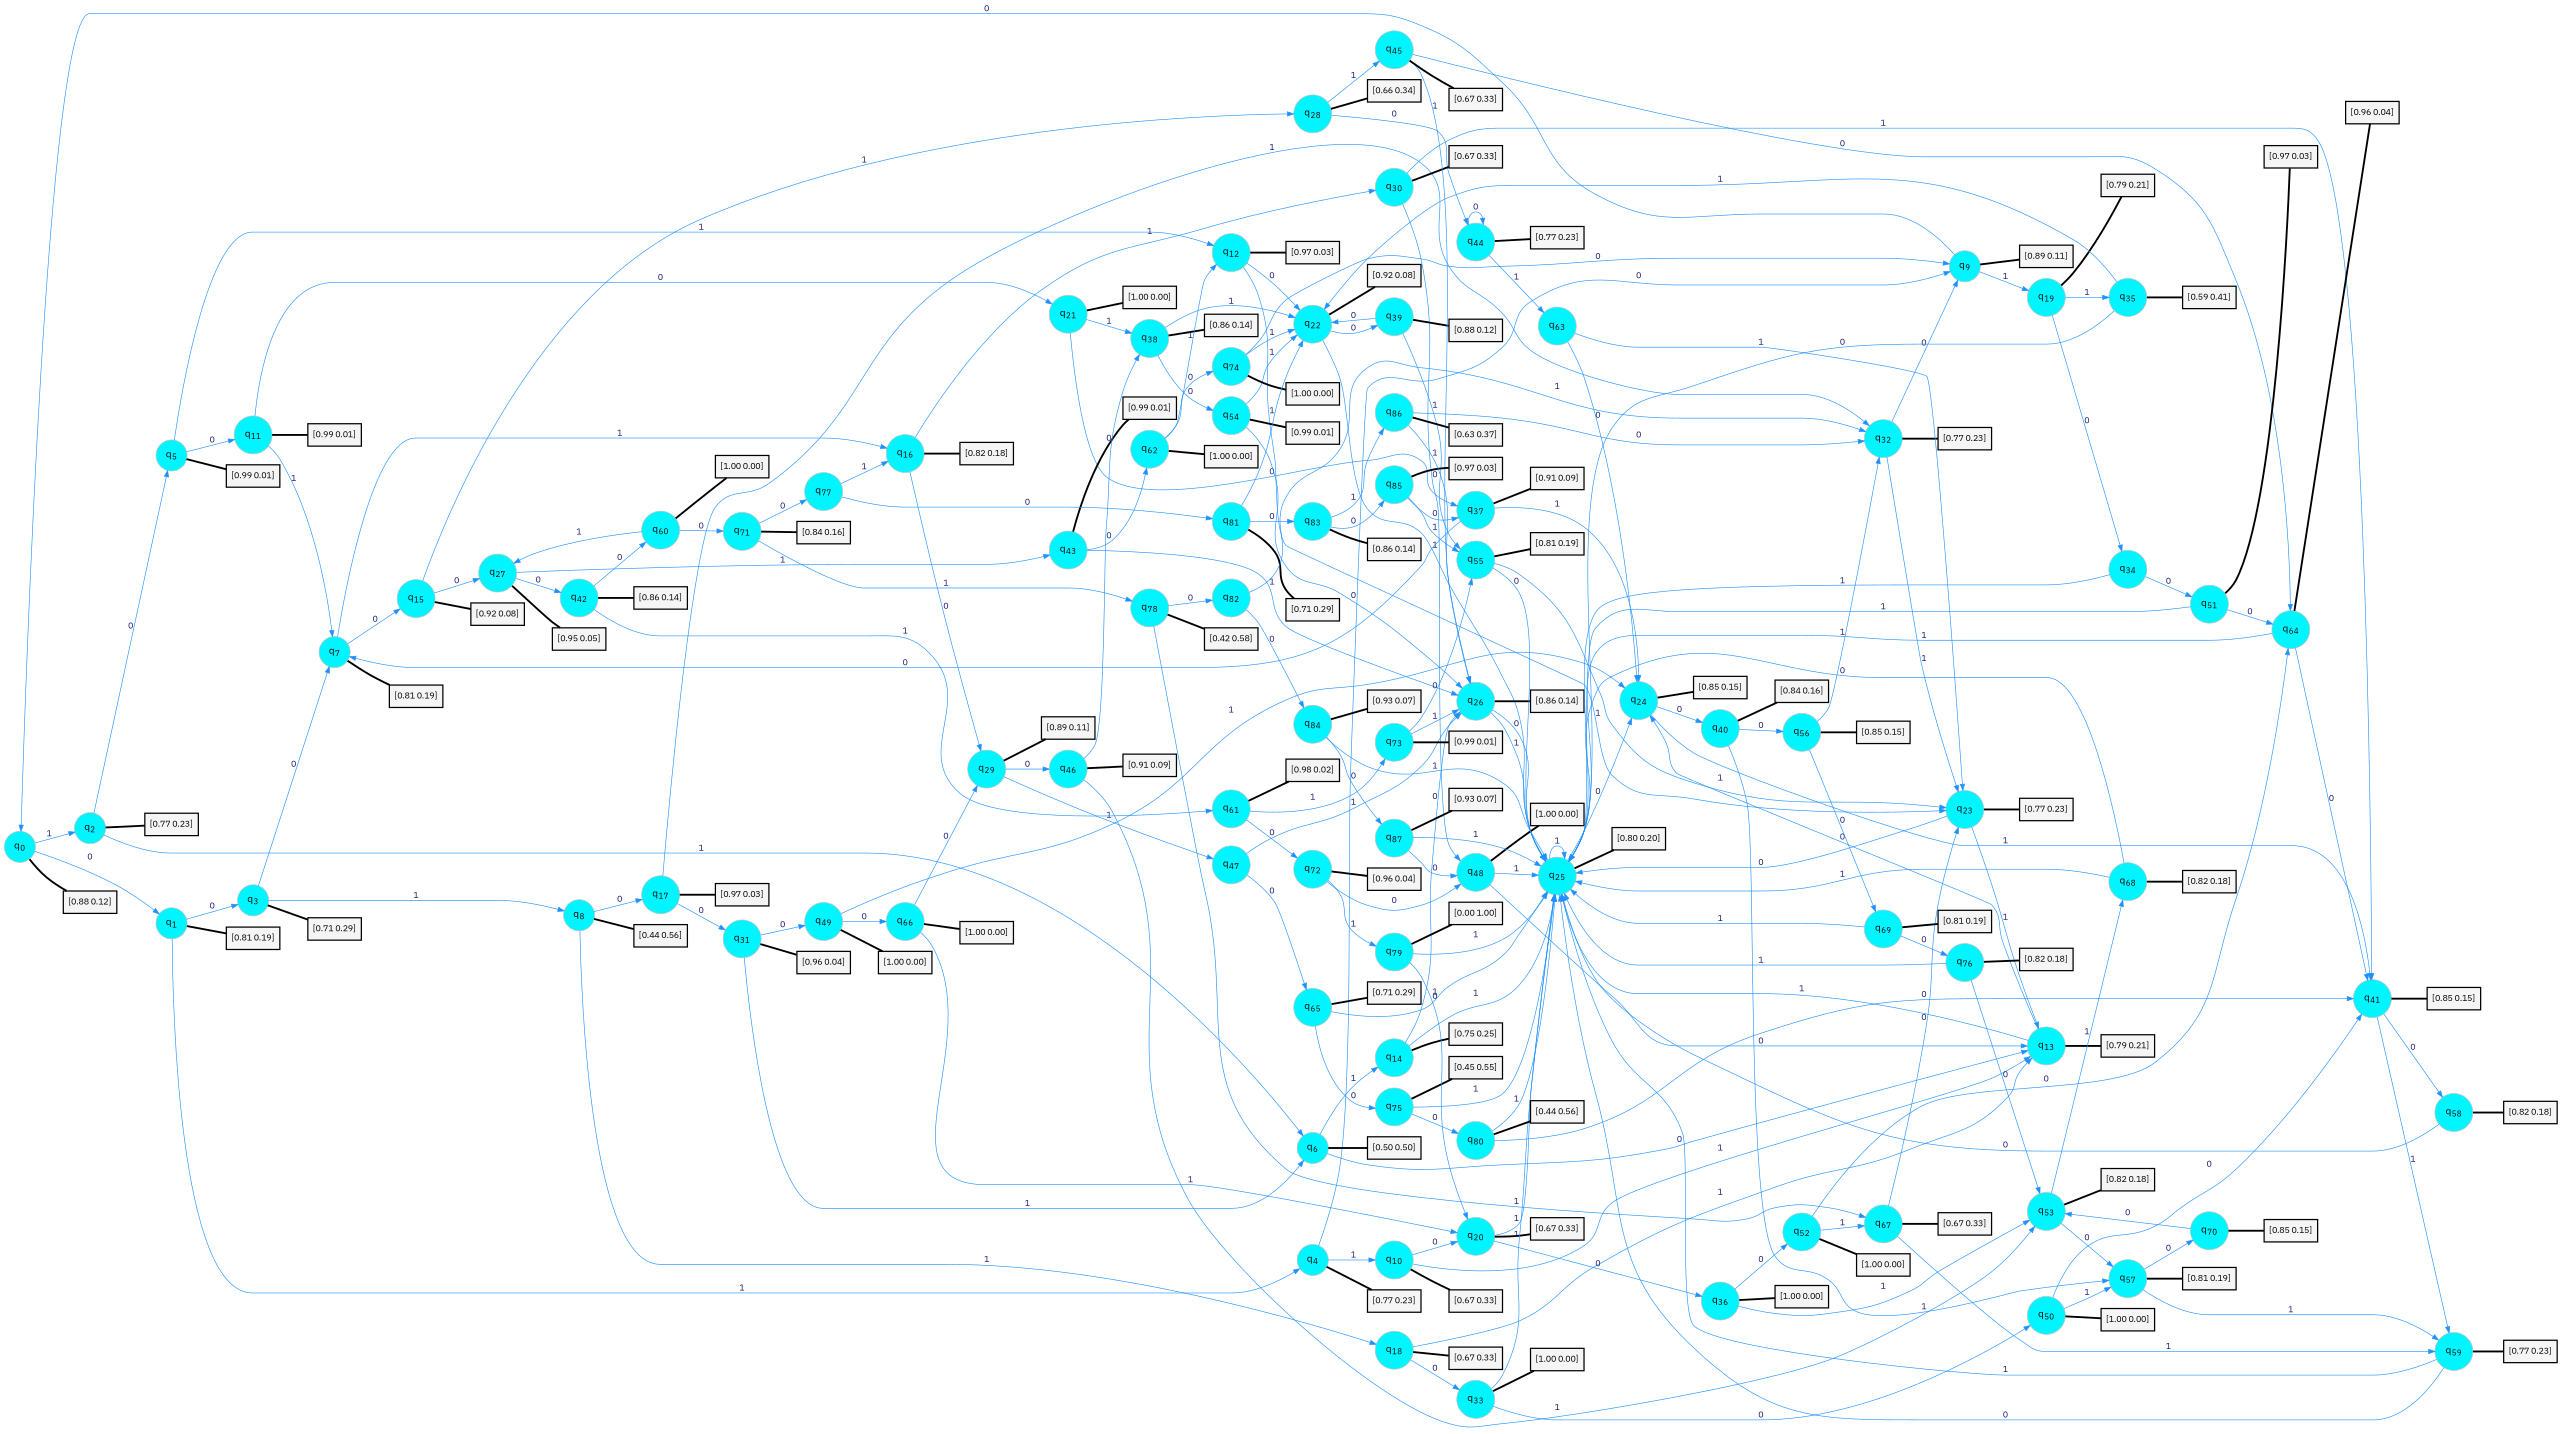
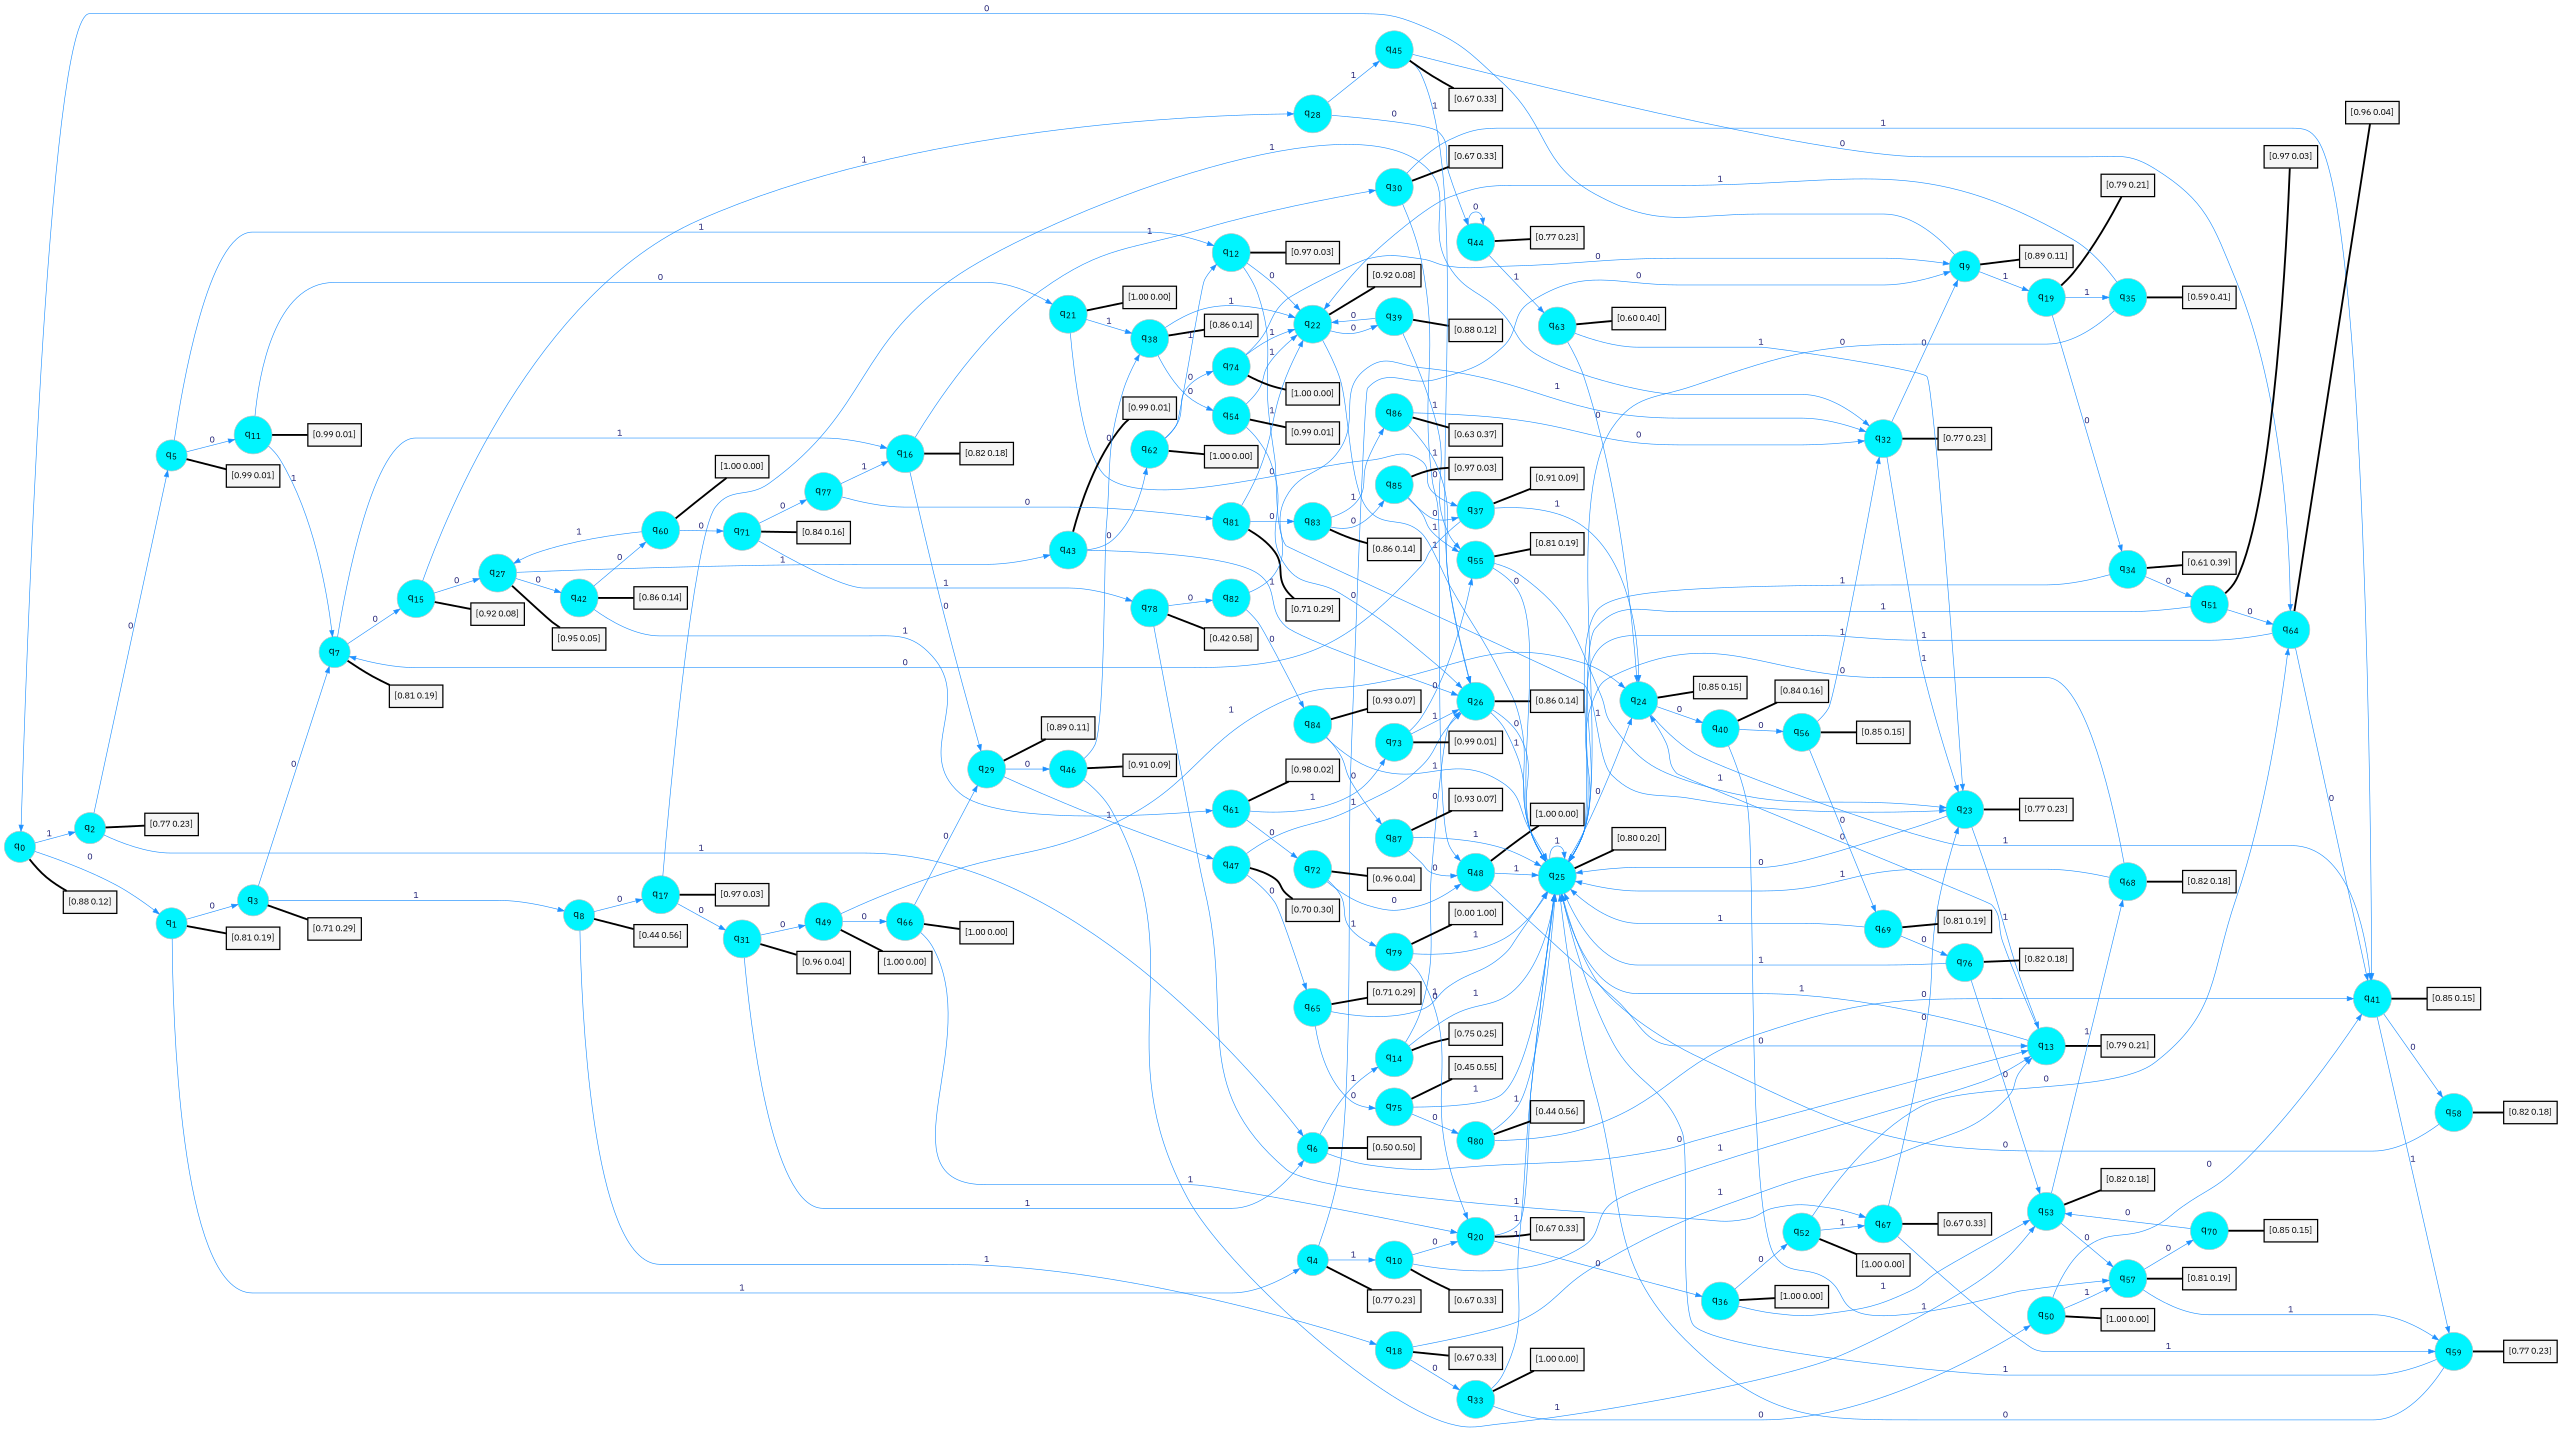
(1394, 91) -> none
none -> (1639, 319)
none -> (2209, 563)
none -> (1313, 910)
